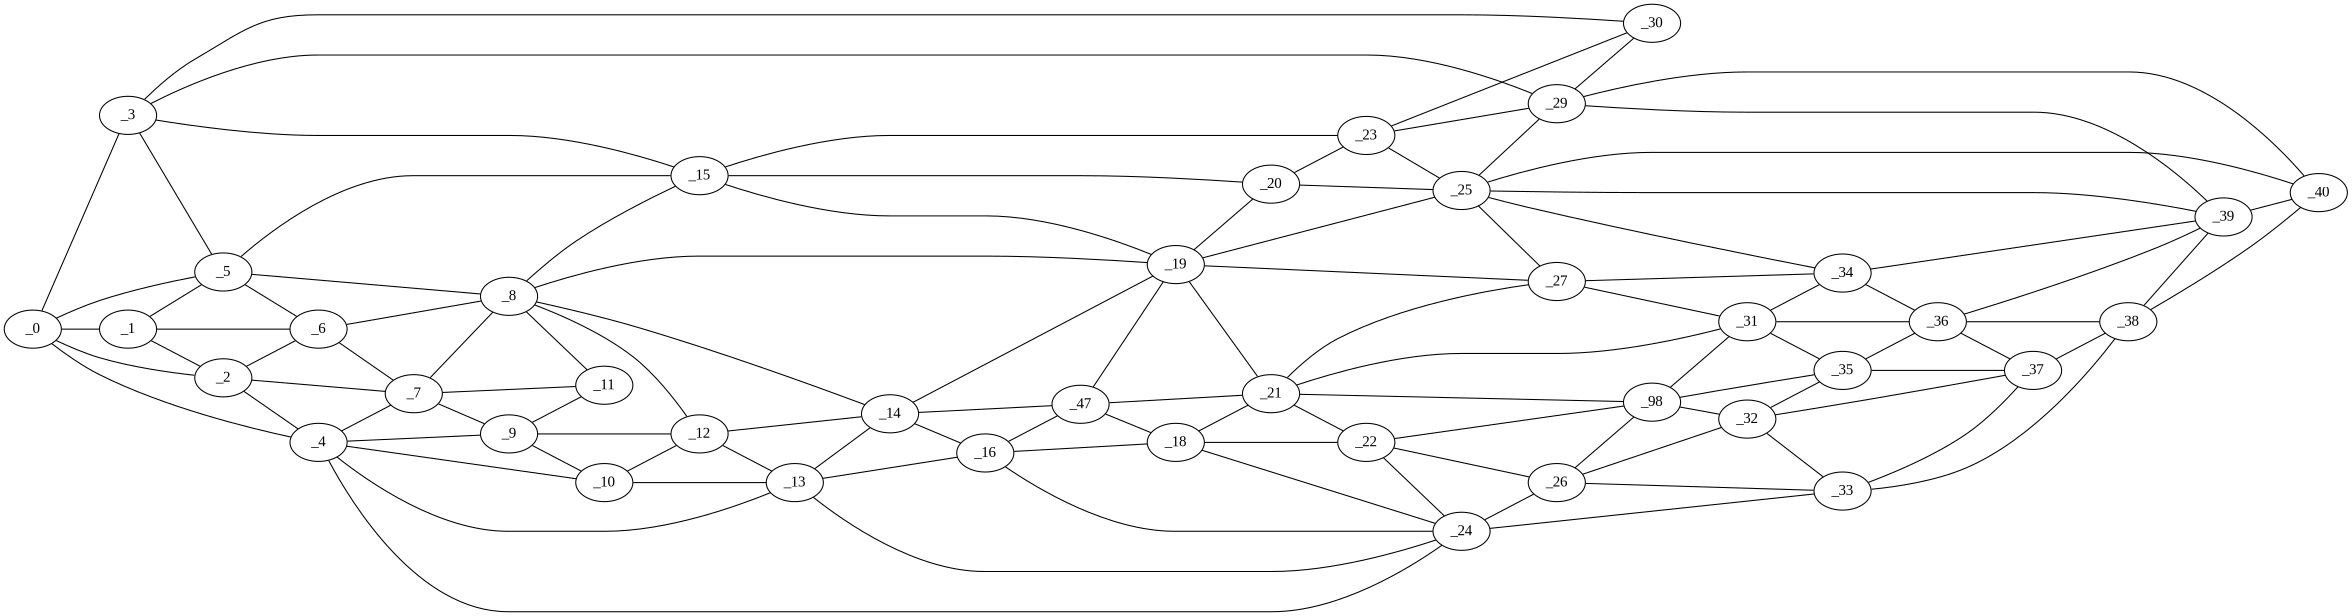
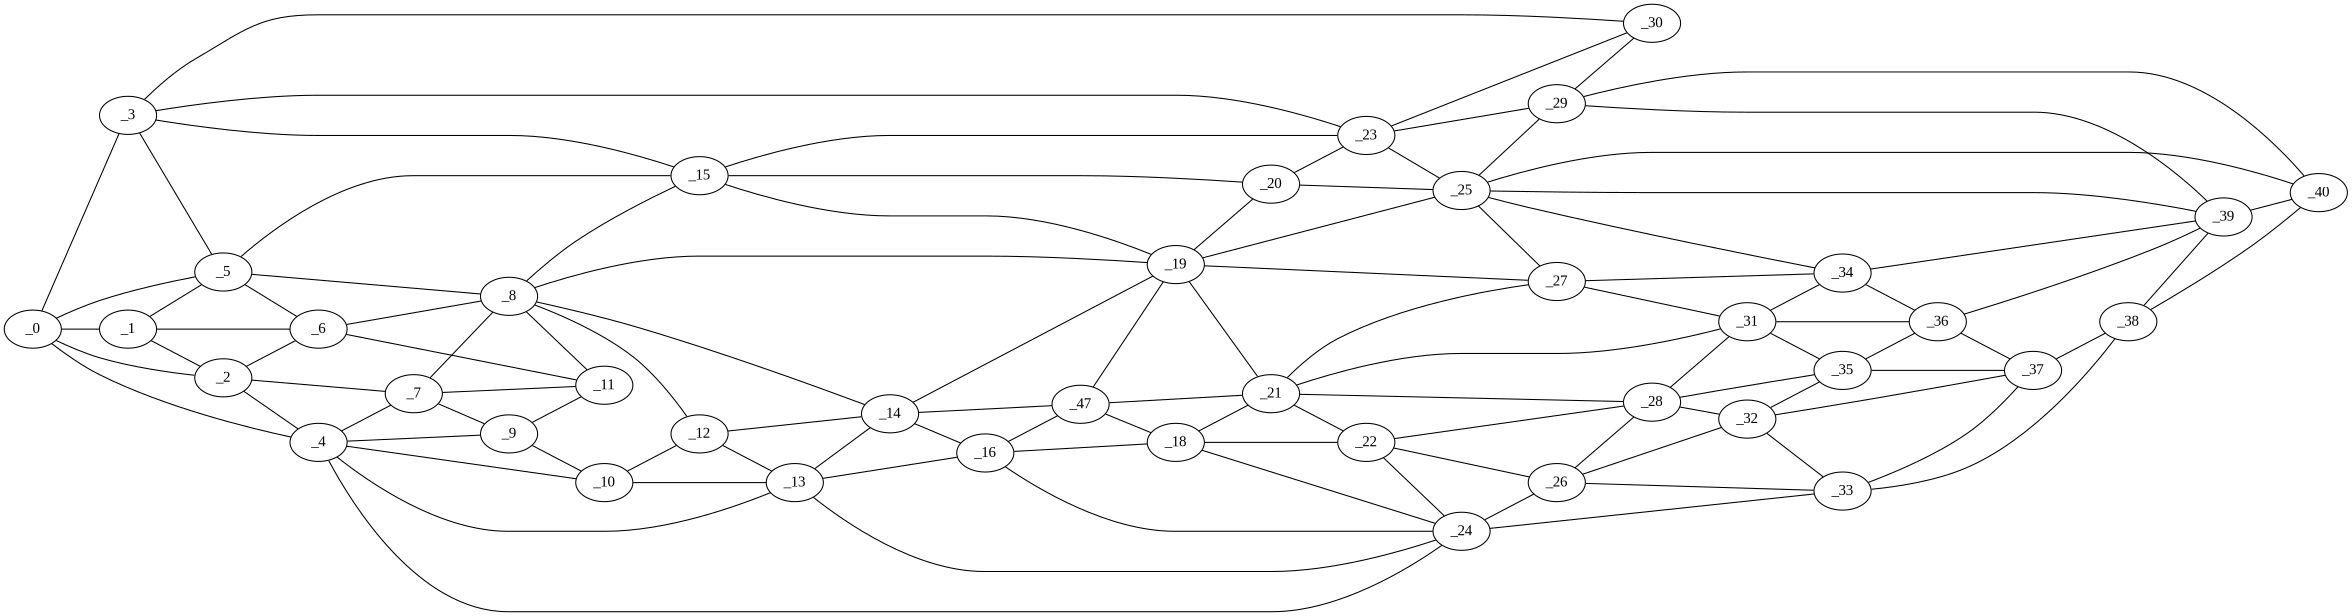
(840, 55) -> (750, 95)
(2033, 322) -> none
(366, 361) -> (461, 357)
(1652, 402) -> (1652, 402)
(604, 434) -> none
